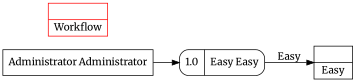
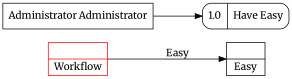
(235, 62) -> (258, 16)
(286, 63) -> (163, 59)
